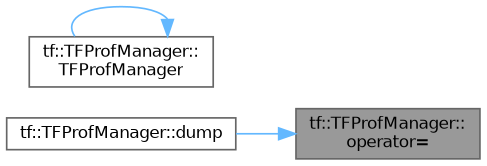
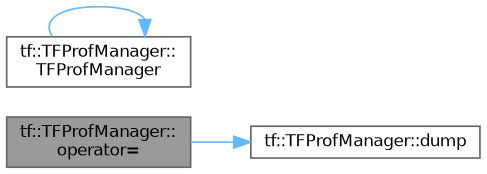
(257, 134) -> (212, 142)
